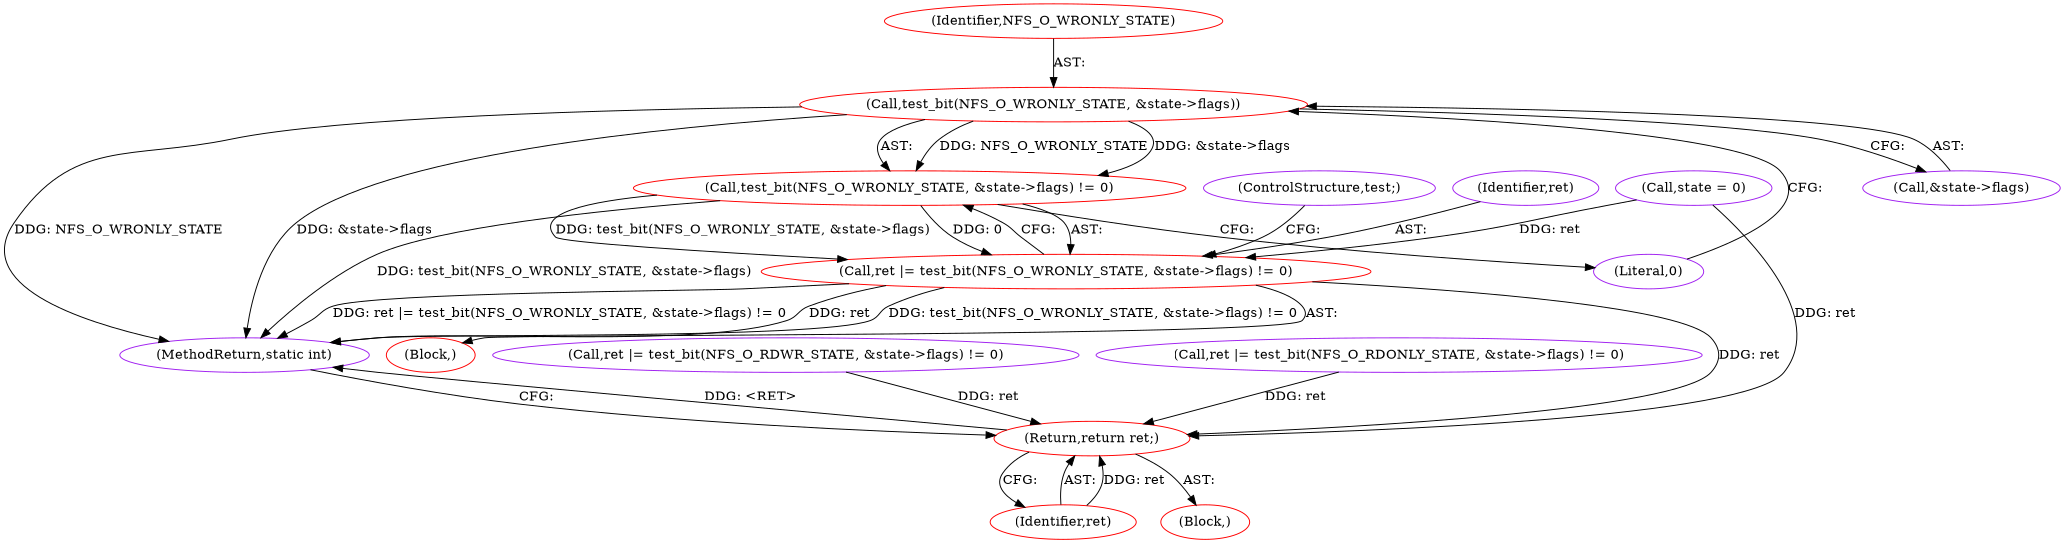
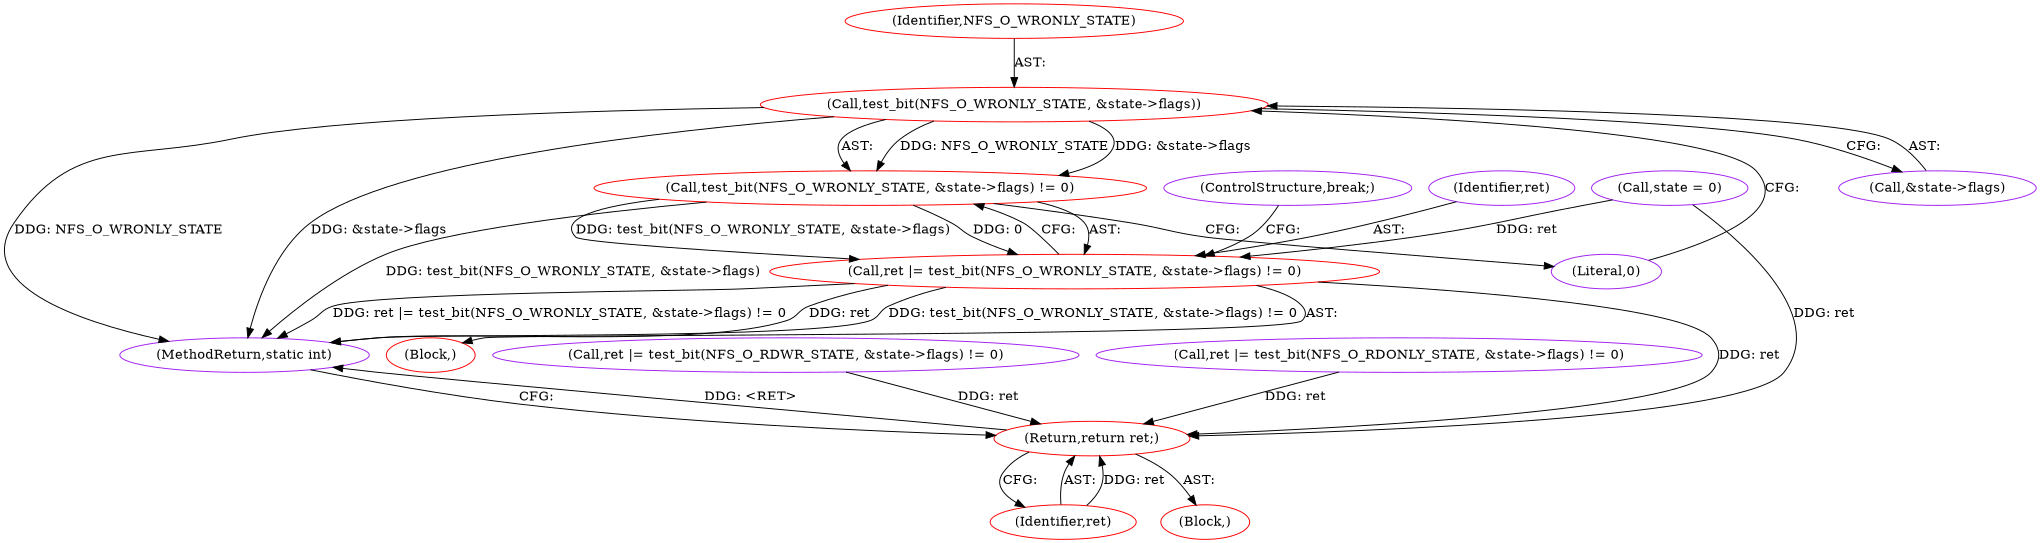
(1319, 188) -> (1288, 188)
